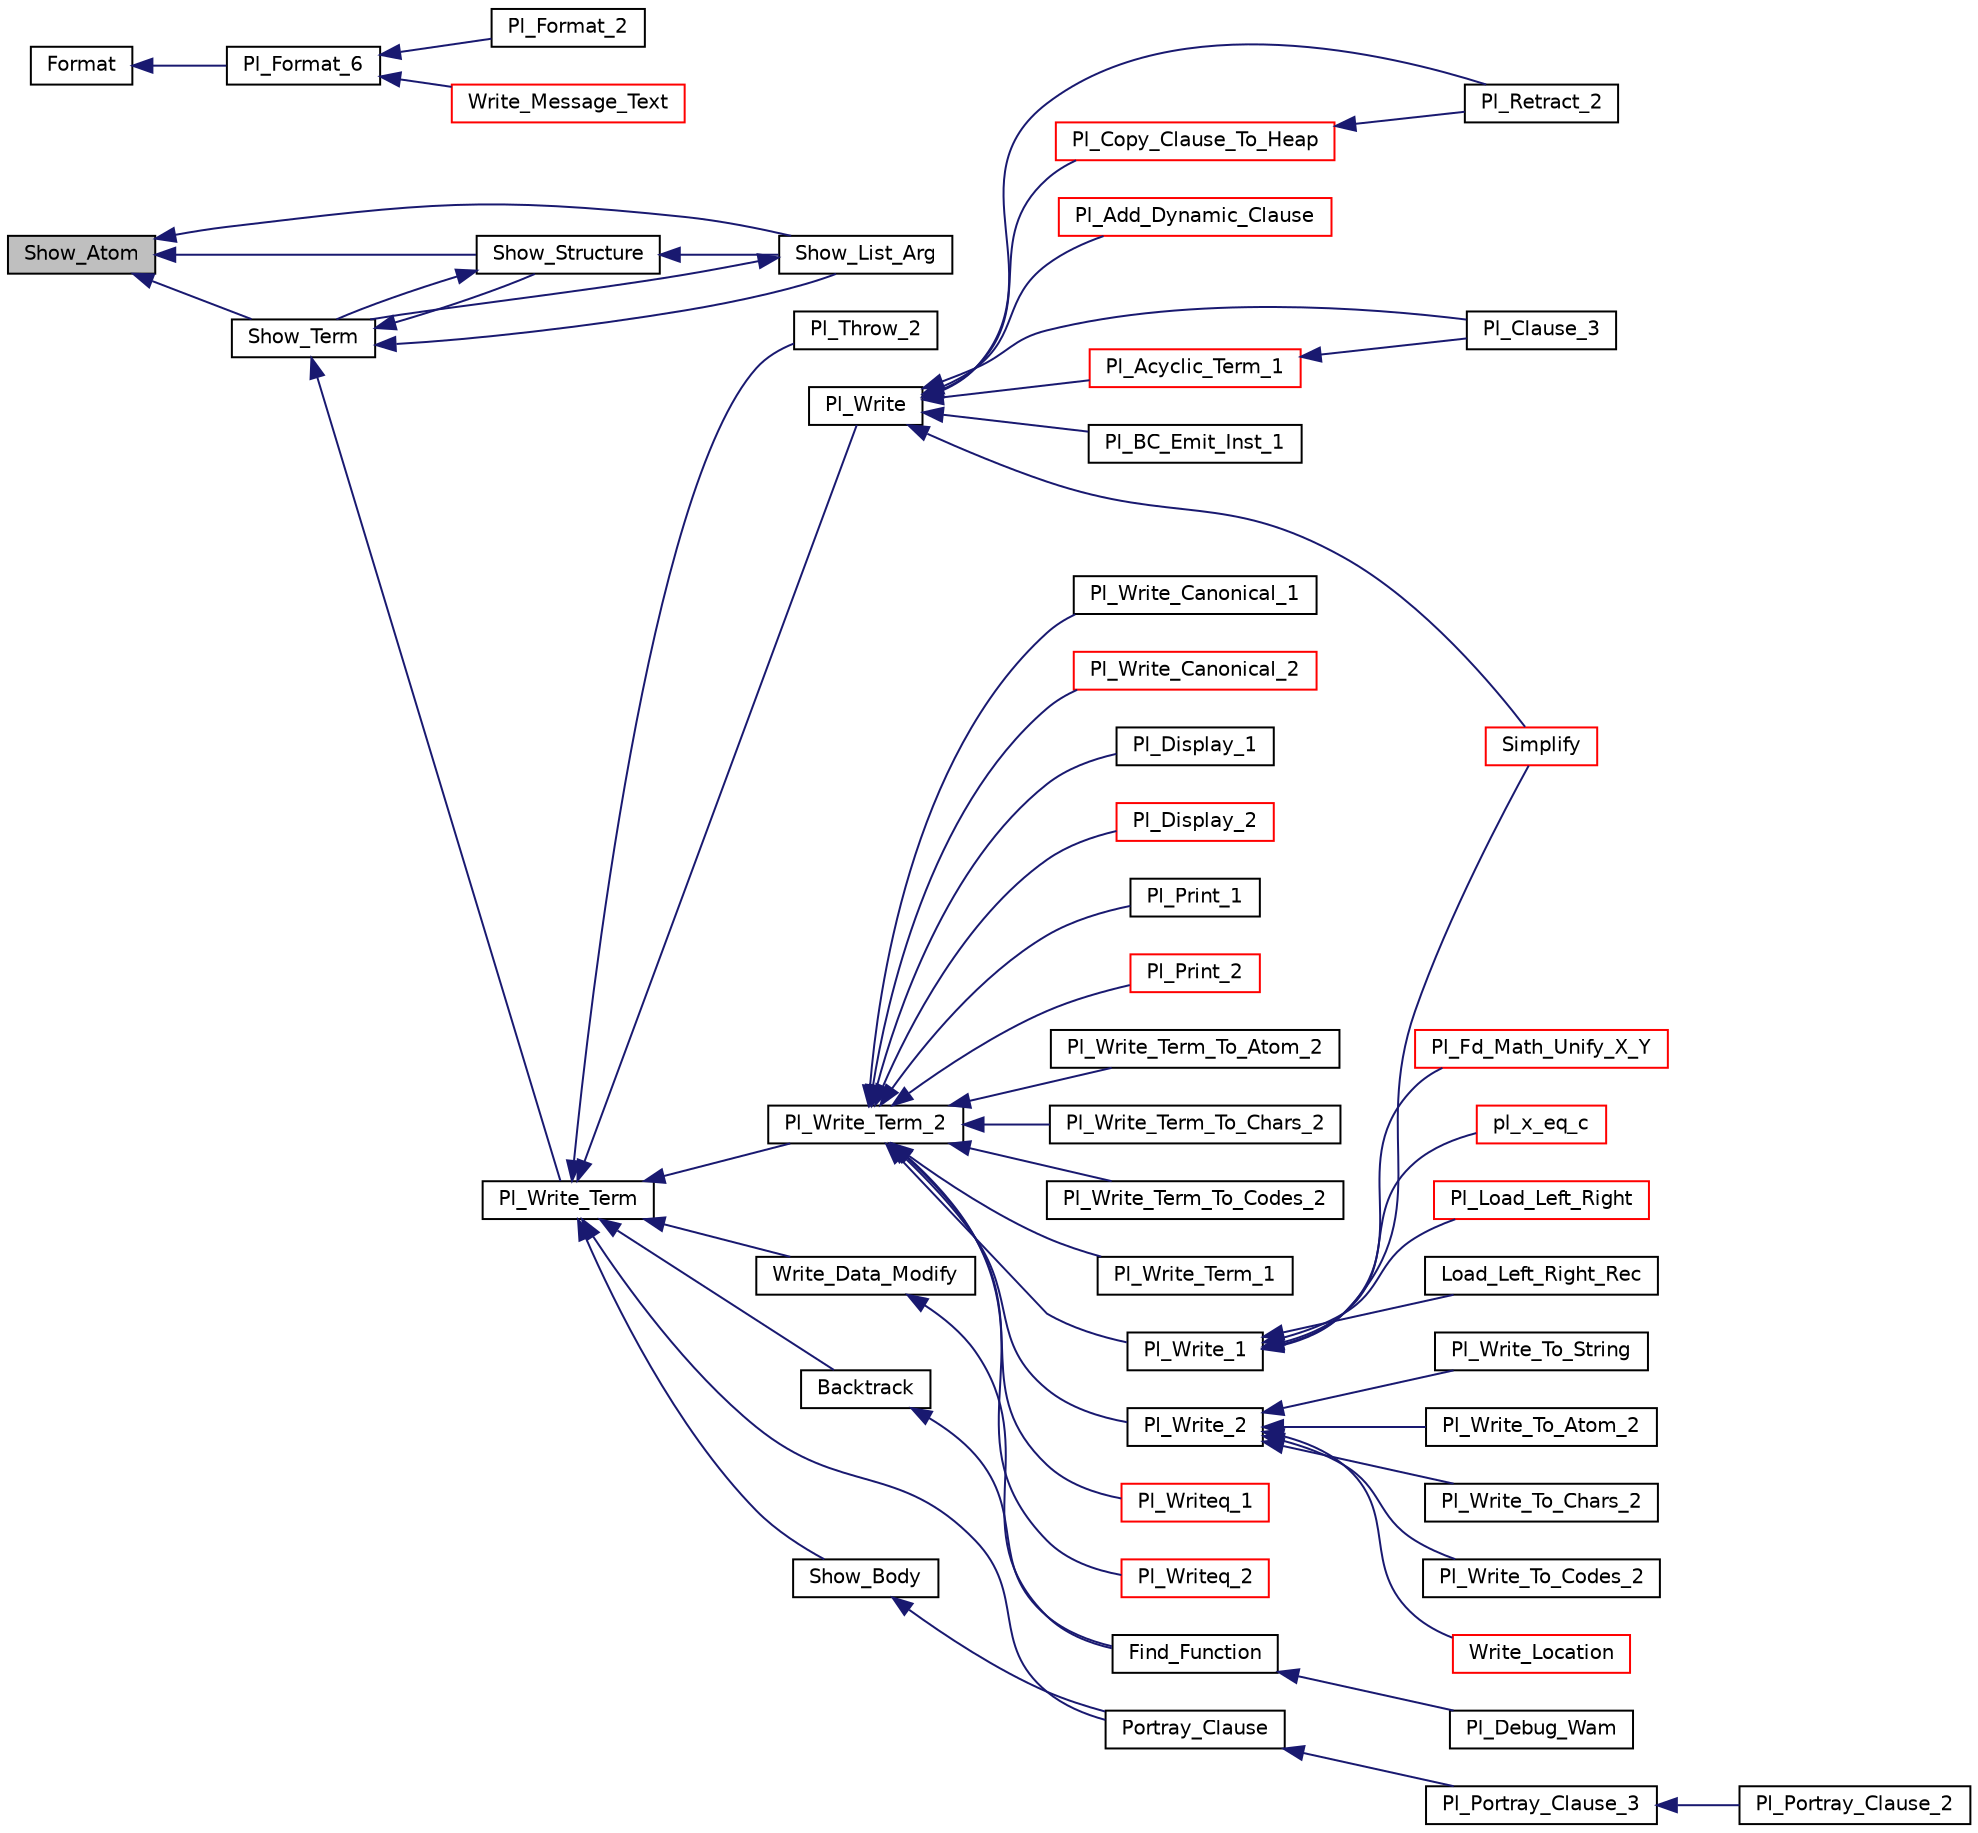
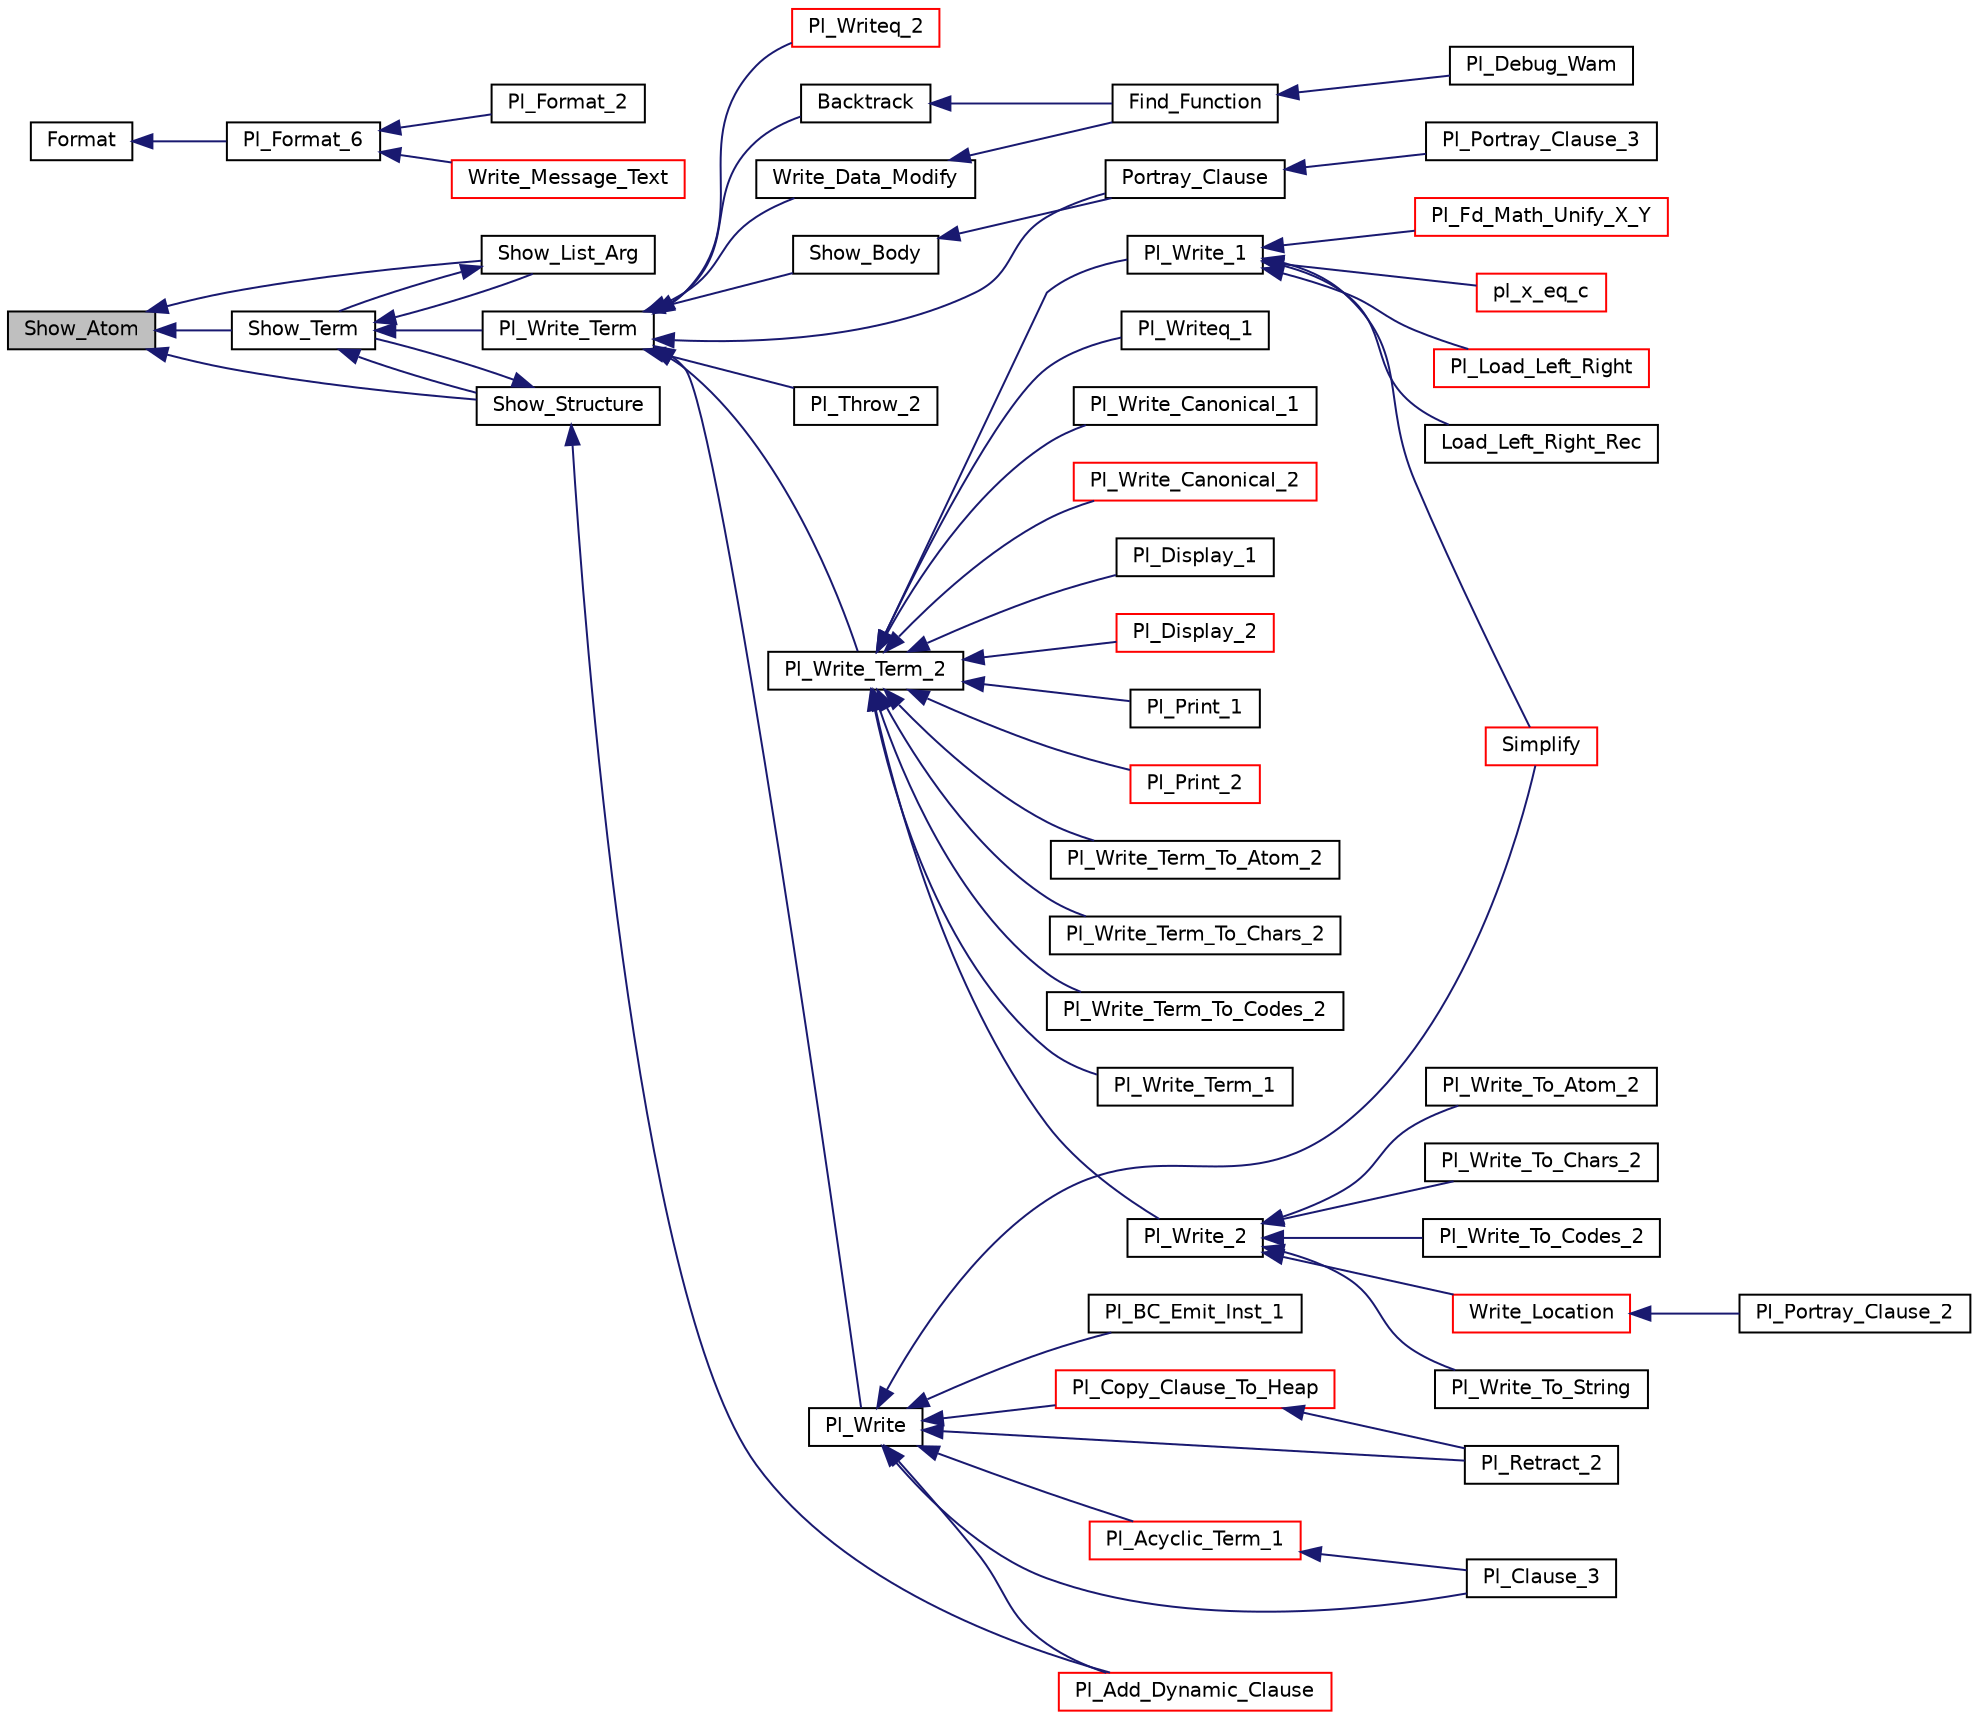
(727, 255) -> (659, 1170)
(1195, 1503) -> (1195, 330)
(1020, 1506) -> (721, 167)
(1708, 1805) -> (1695, 1314)
